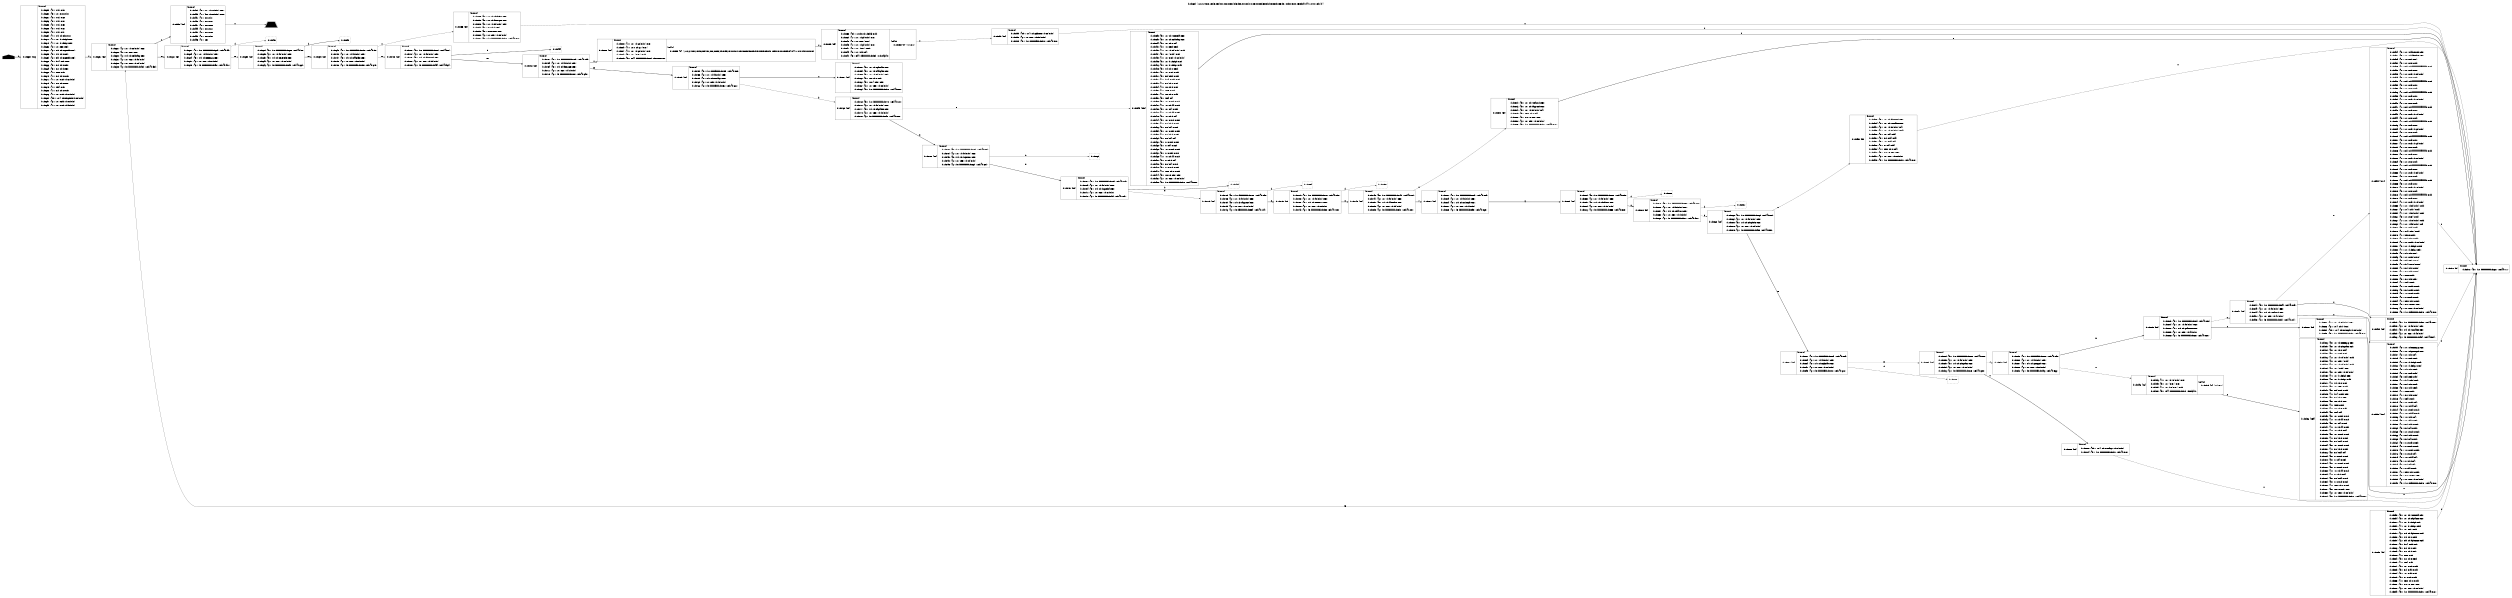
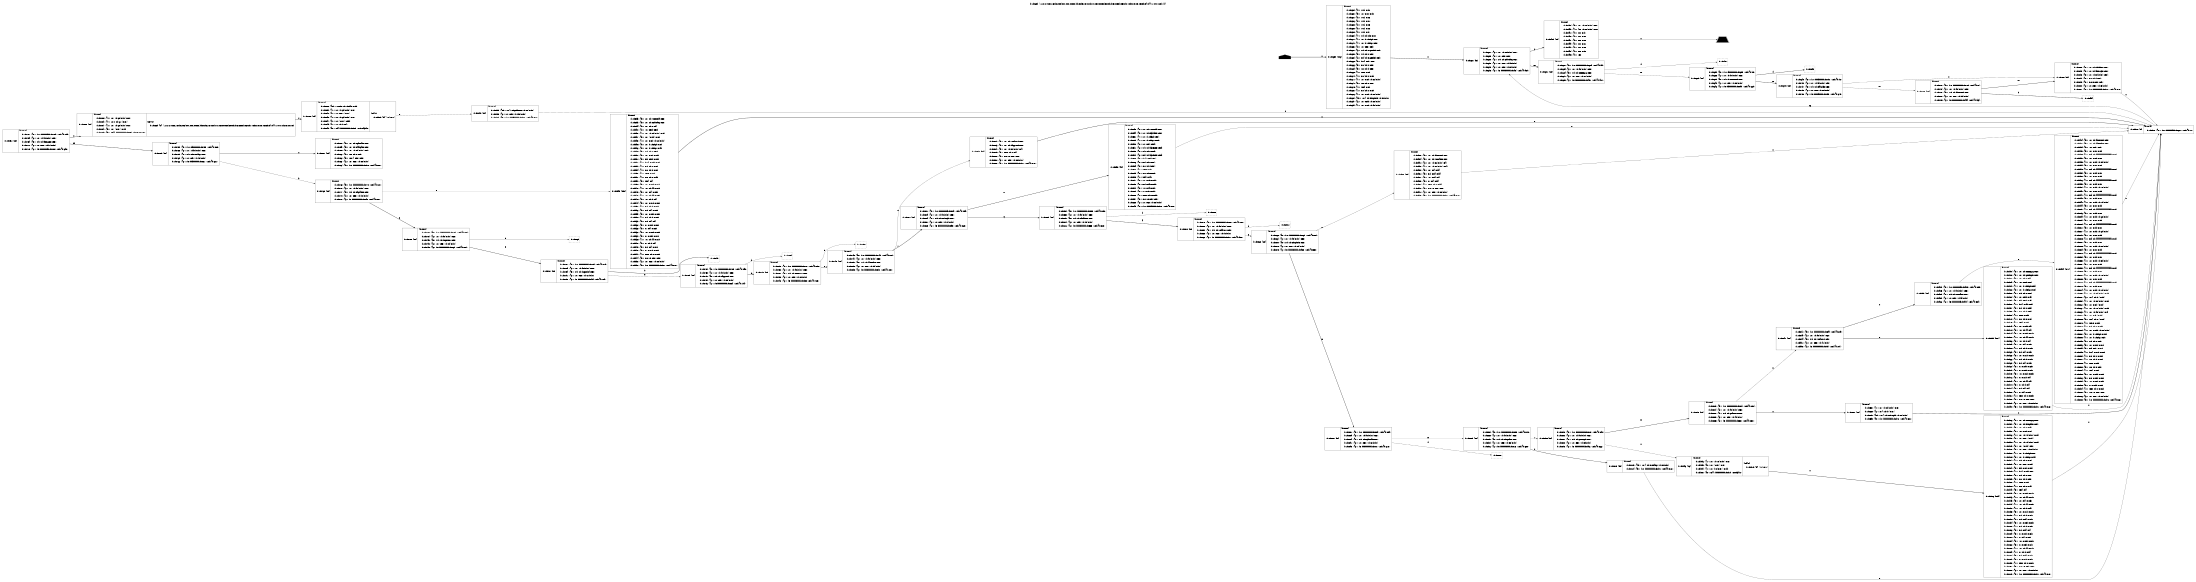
(486, 62) -> (2017, 85)
none -> (1038, 193)
(2322, 257) -> (2004, 262)
